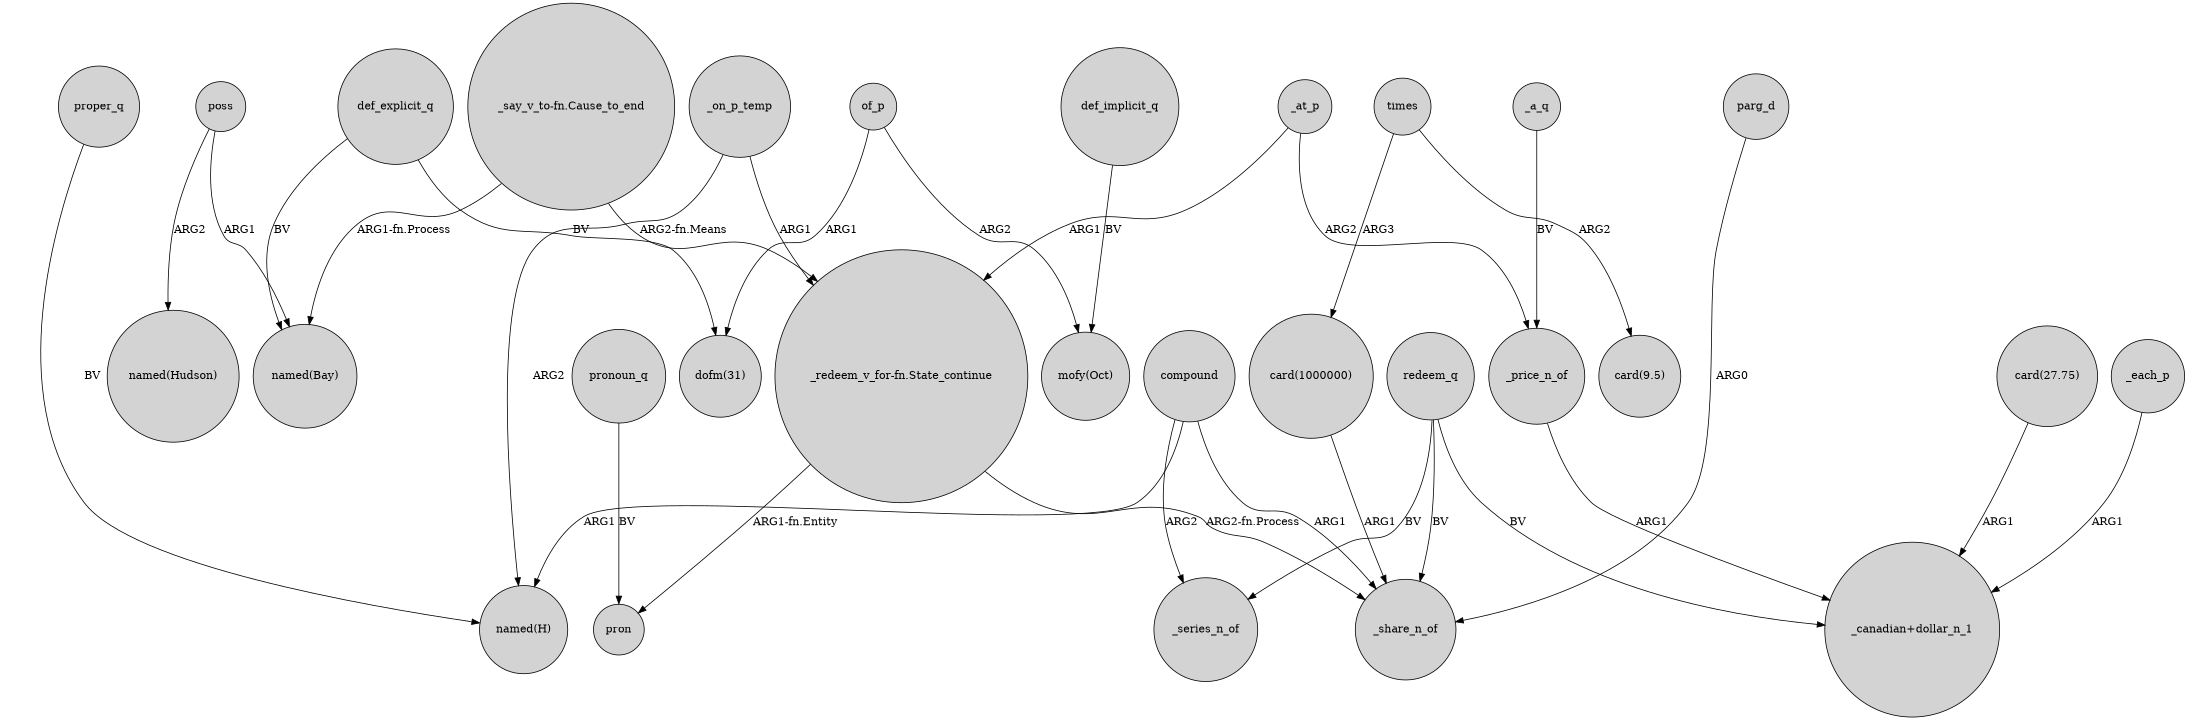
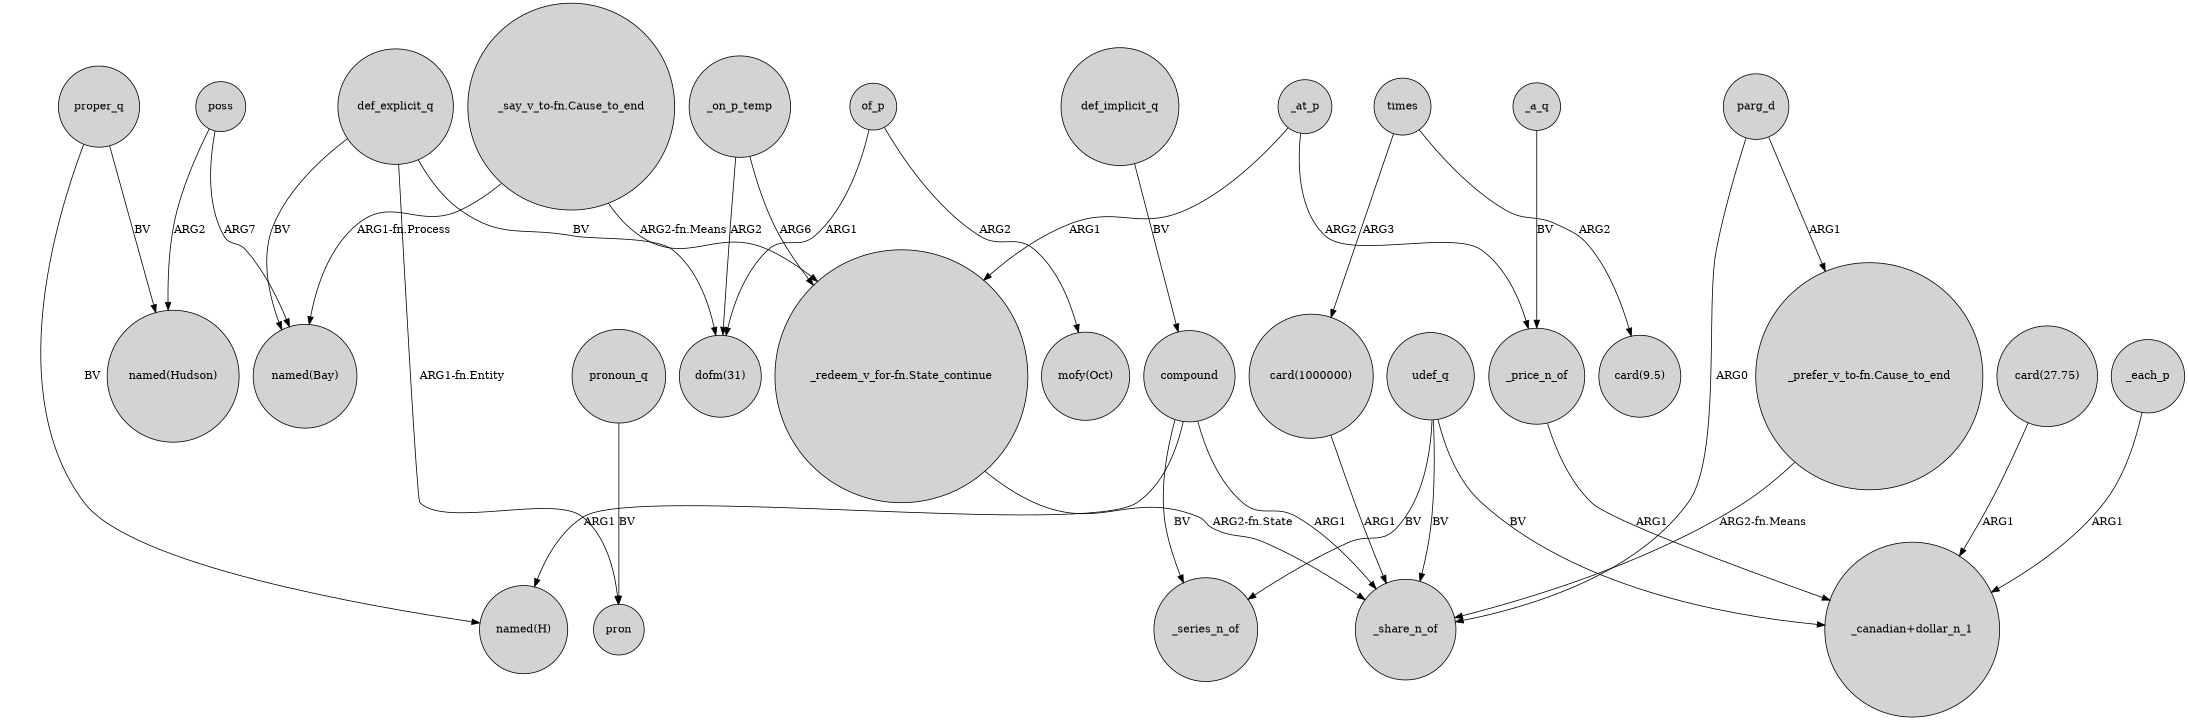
none -> (132, 225)
(240, 230) -> (240, 230)
(796, 230) -> (796, 230)
(1102, 245) -> (1155, 244)
(515, 298) -> (730, 234)
(1431, 376) -> (1431, 376)
none -> (1869, 376)
(1182, 522) -> (1182, 522)
(1253, 522) -> (1253, 522)
(729, 537) -> (416, 461)
